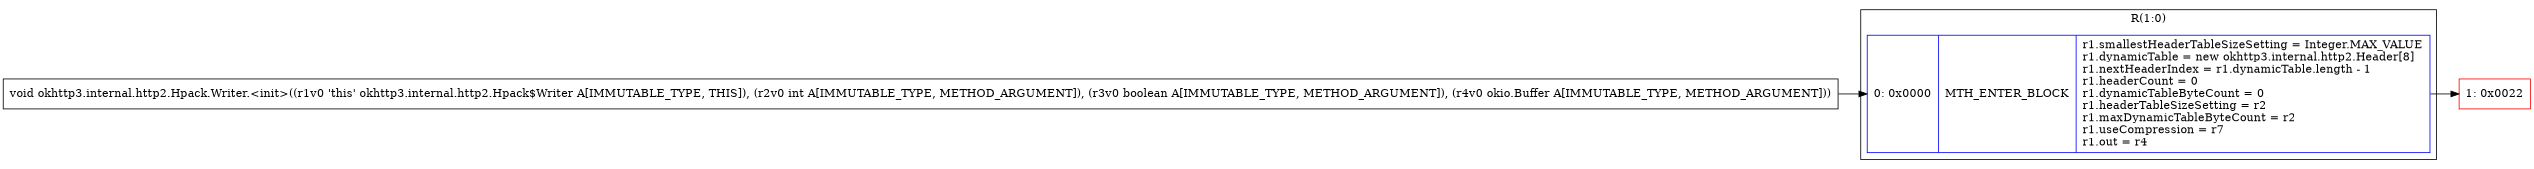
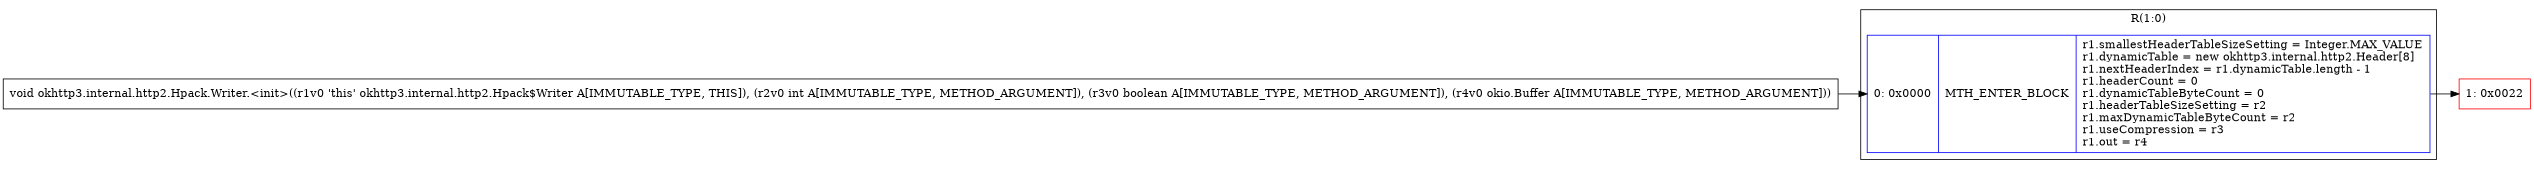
(2153, 130) -> (2153, 130)
